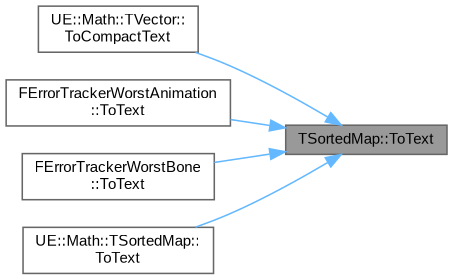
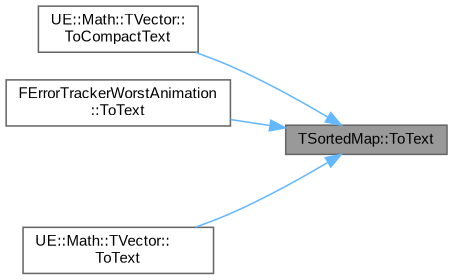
(118, 177) -> none
(118, 250) -> (118, 250)
